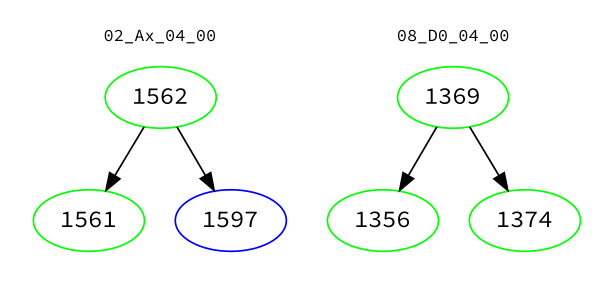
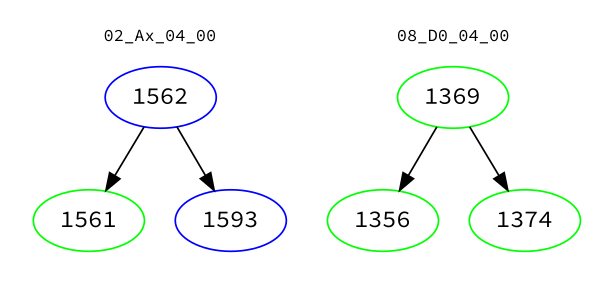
(161, 97) -> (161, 97)
(231, 221) -> (231, 221)
